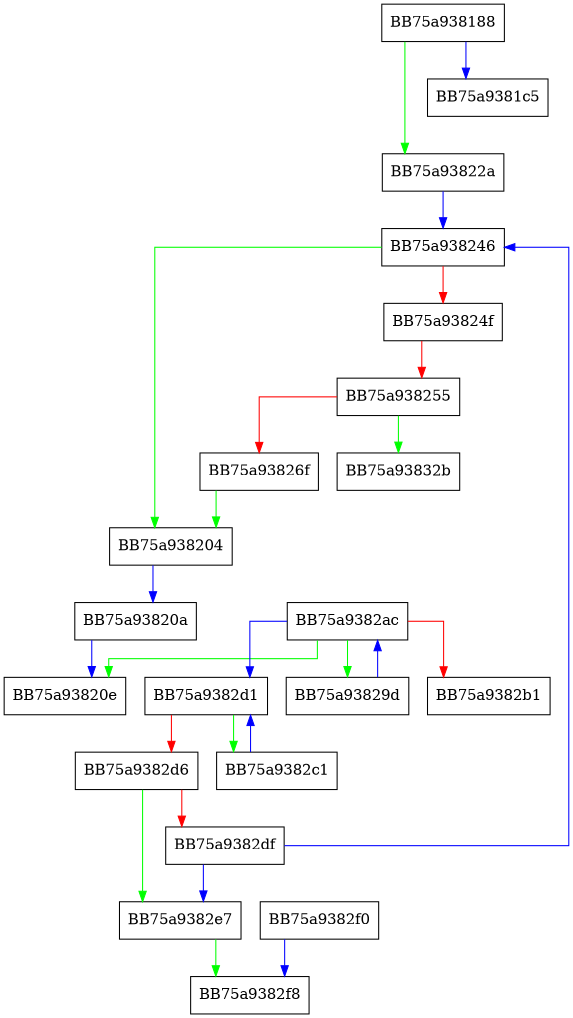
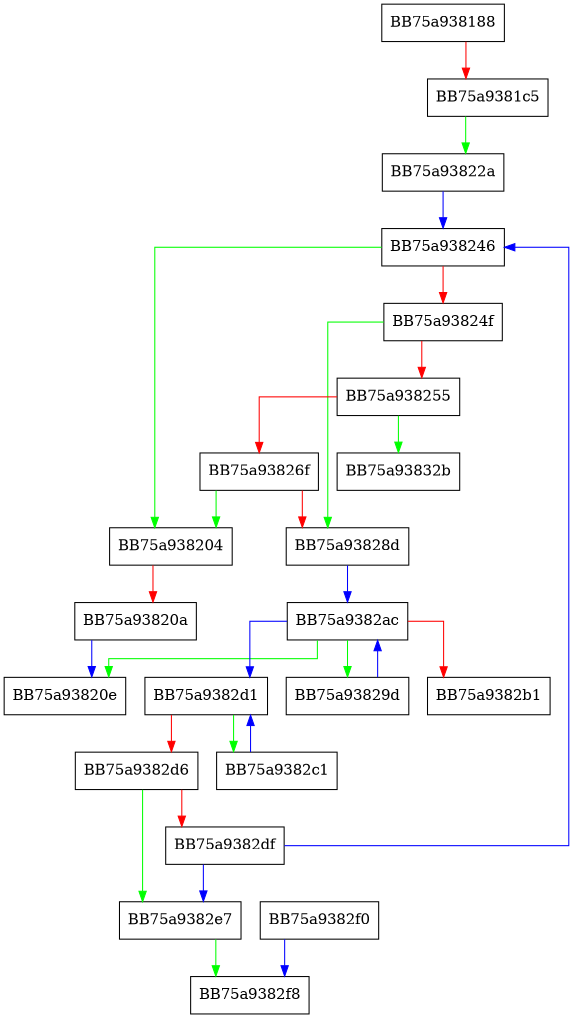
(466, 55) -> (466, 55)
(405, 93) -> (466, 130)
none -> (348, 546)
(153, 579) -> (153, 579)
